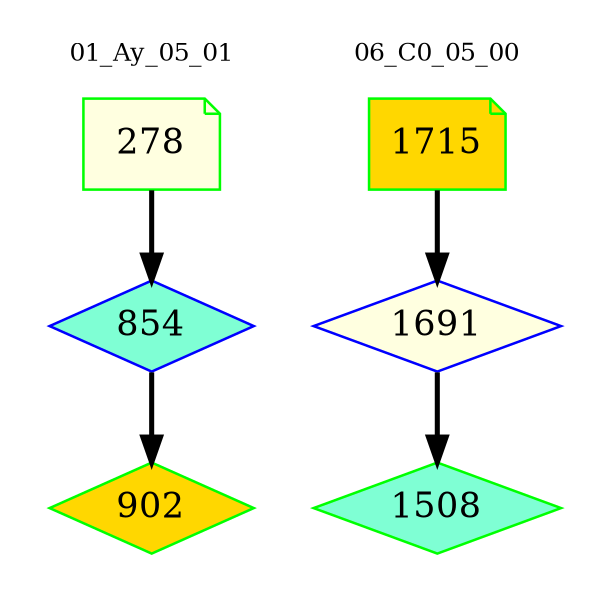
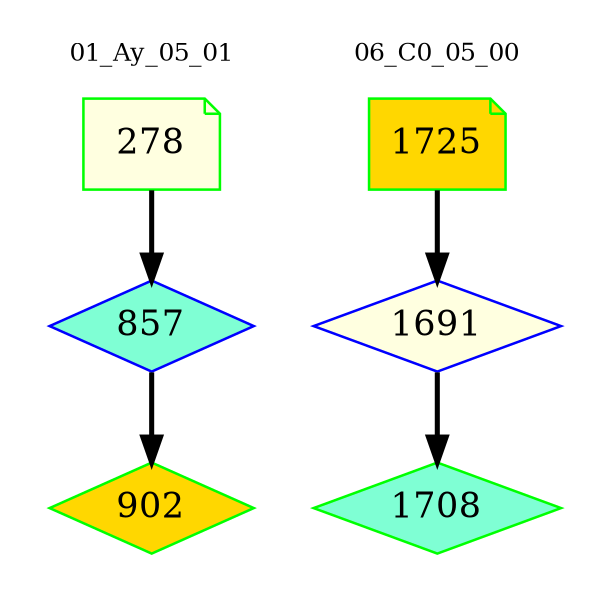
(437, 144) -> (437, 144)
(152, 326) -> (152, 326)
(437, 508) -> (437, 508)
